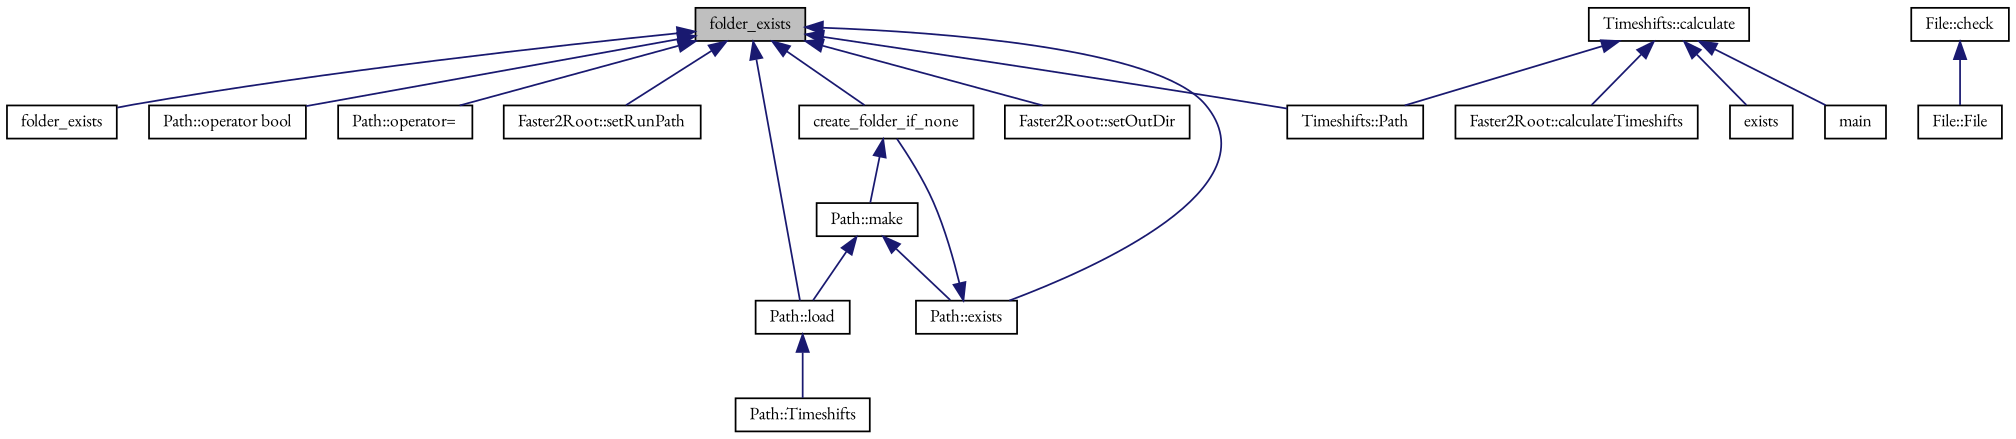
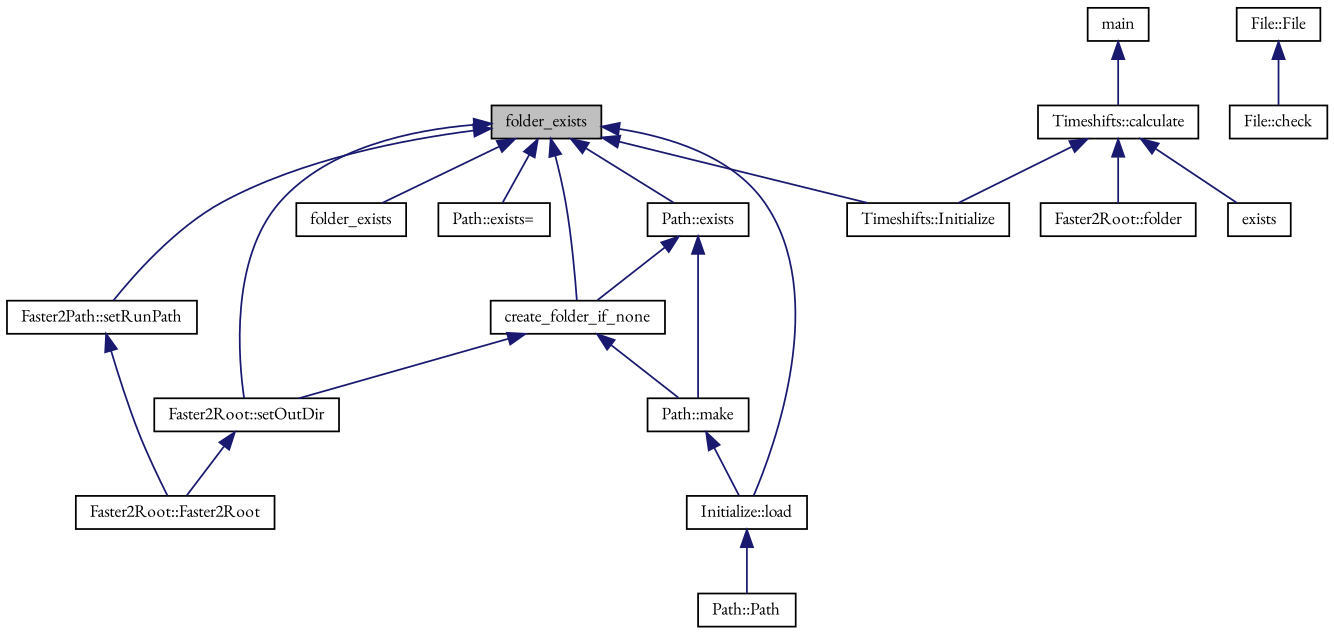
(1770, 77) -> (1118, 82)
(1960, 82) -> (1279, 82)
(227, 122) -> none
(405, 122) -> (494, 220)
(602, 122) -> (102, 317)
(1355, 122) -> (928, 220)
(1577, 122) -> (1118, 220)
(923, 274) -> (698, 326)
(803, 317) -> (747, 512)
none -> (404, 368)
(803, 415) -> (747, 610)
none -> (175, 512)
